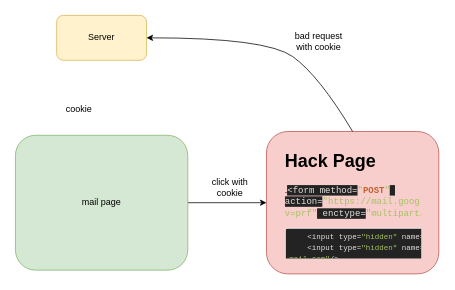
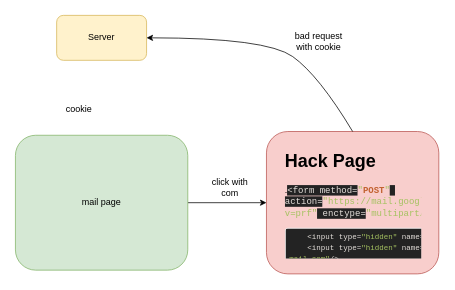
(230, 188) -> (230, 188)
